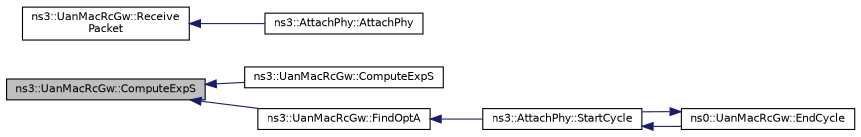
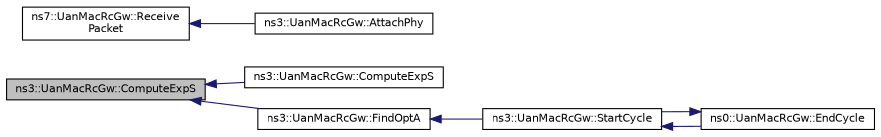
(106, 24) -> (106, 24)
(344, 24) -> (344, 24)
(562, 119) -> (572, 119)
